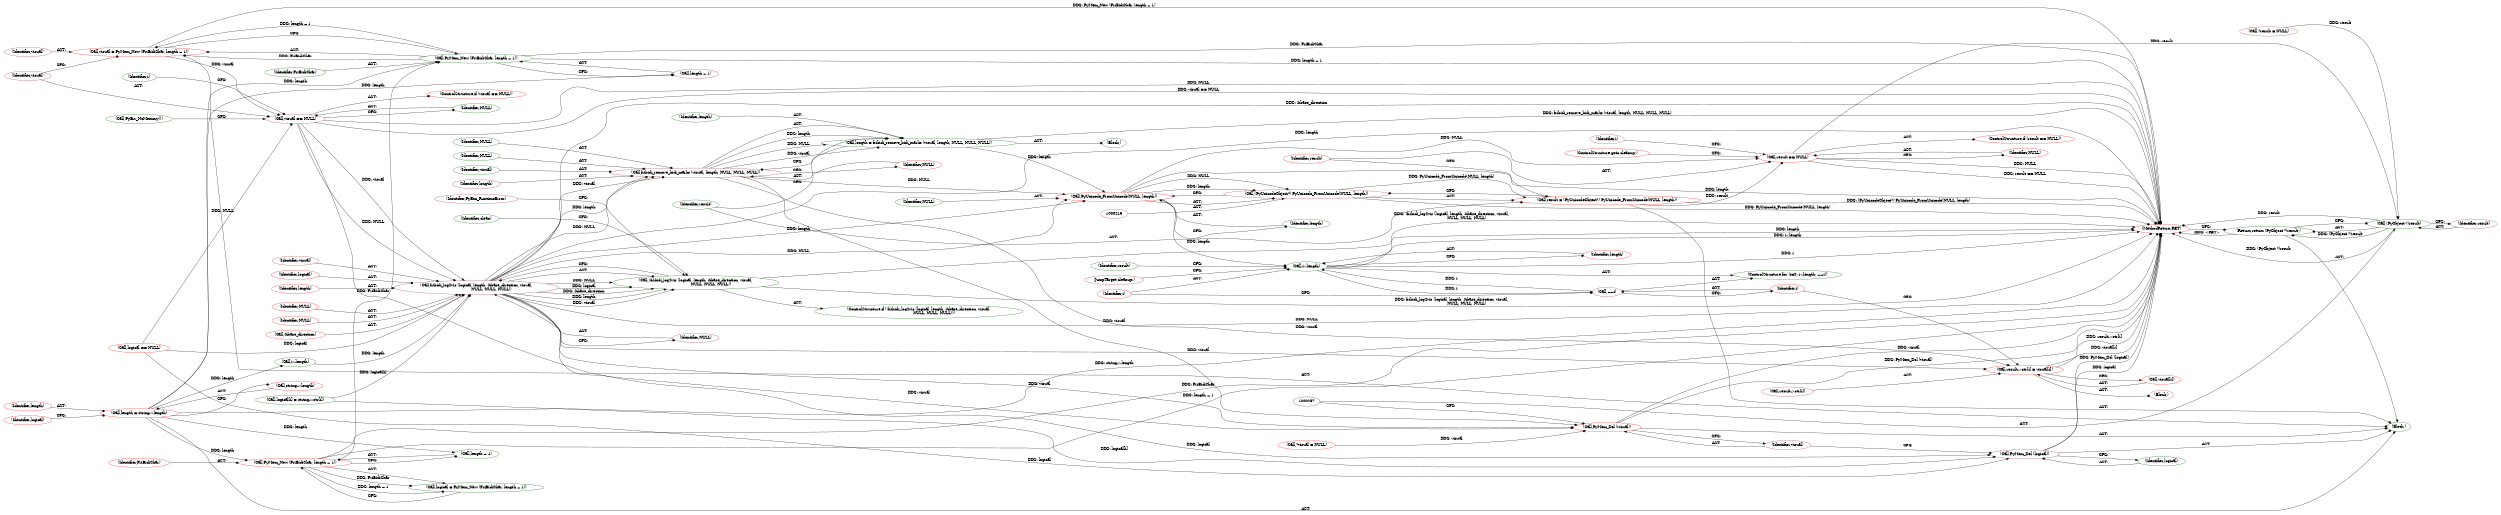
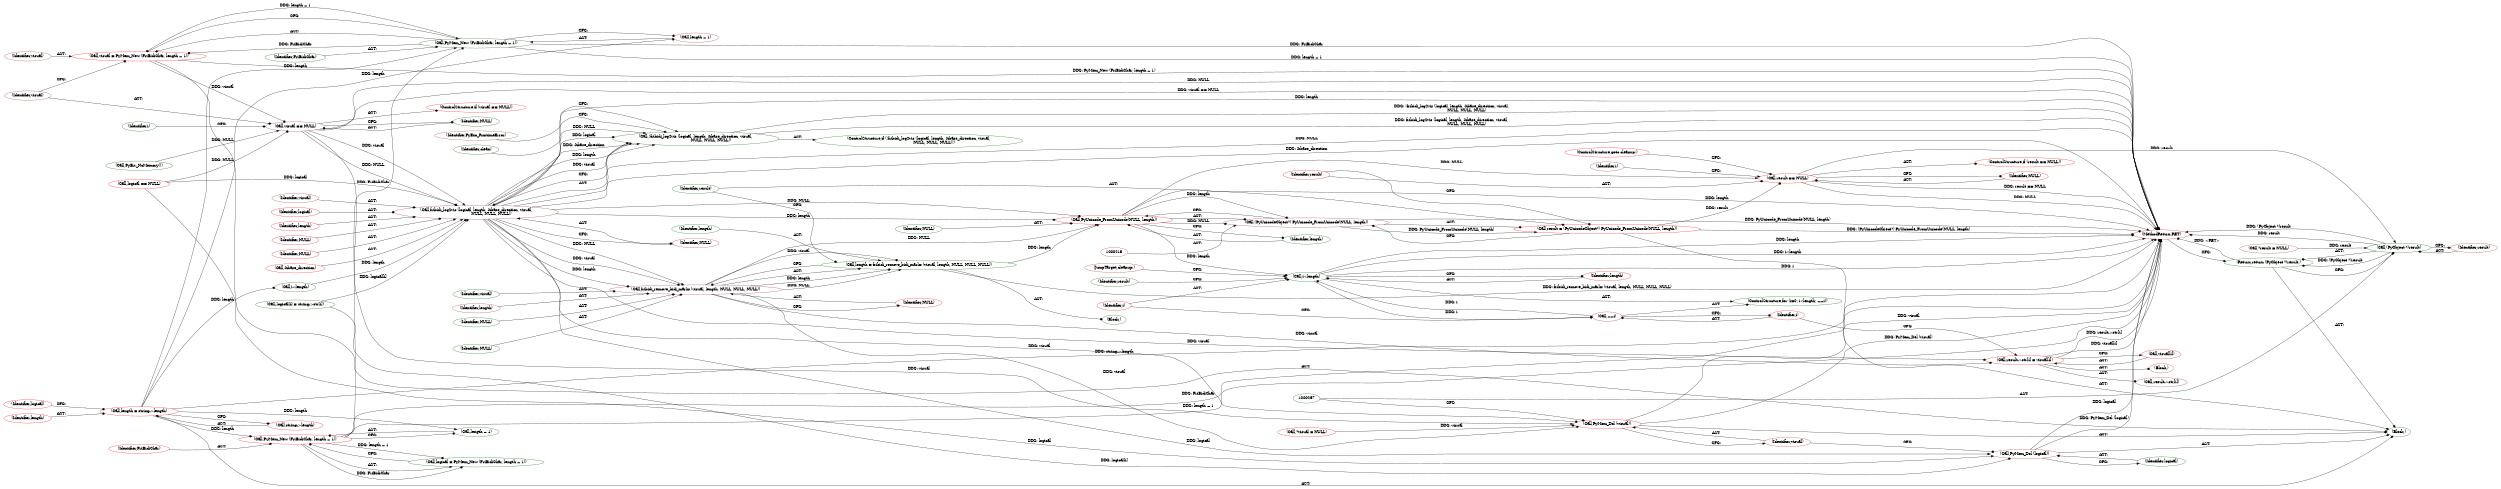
(223, 117) -> (223, 140)
(1905, 383) -> (2086, 376)
